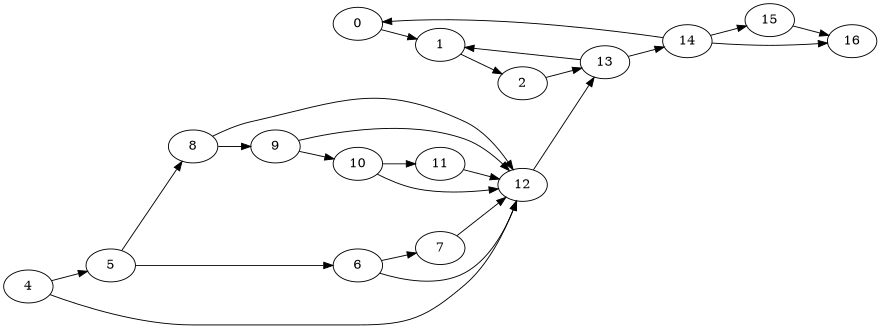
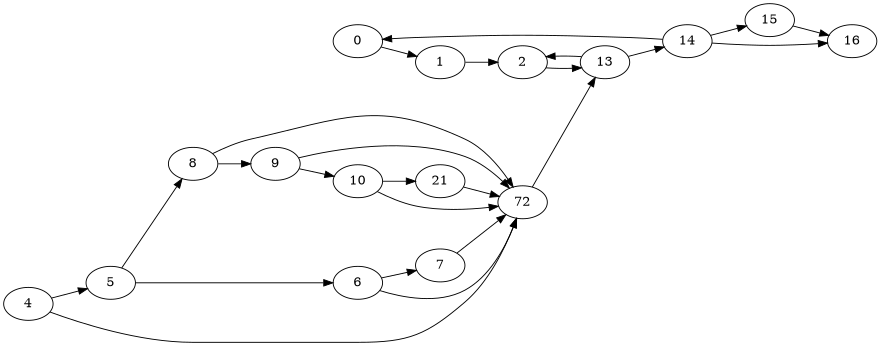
(527, 54) -> (568, 56)
(440, 164) -> (440, 181)
(523, 185) -> (523, 202)
